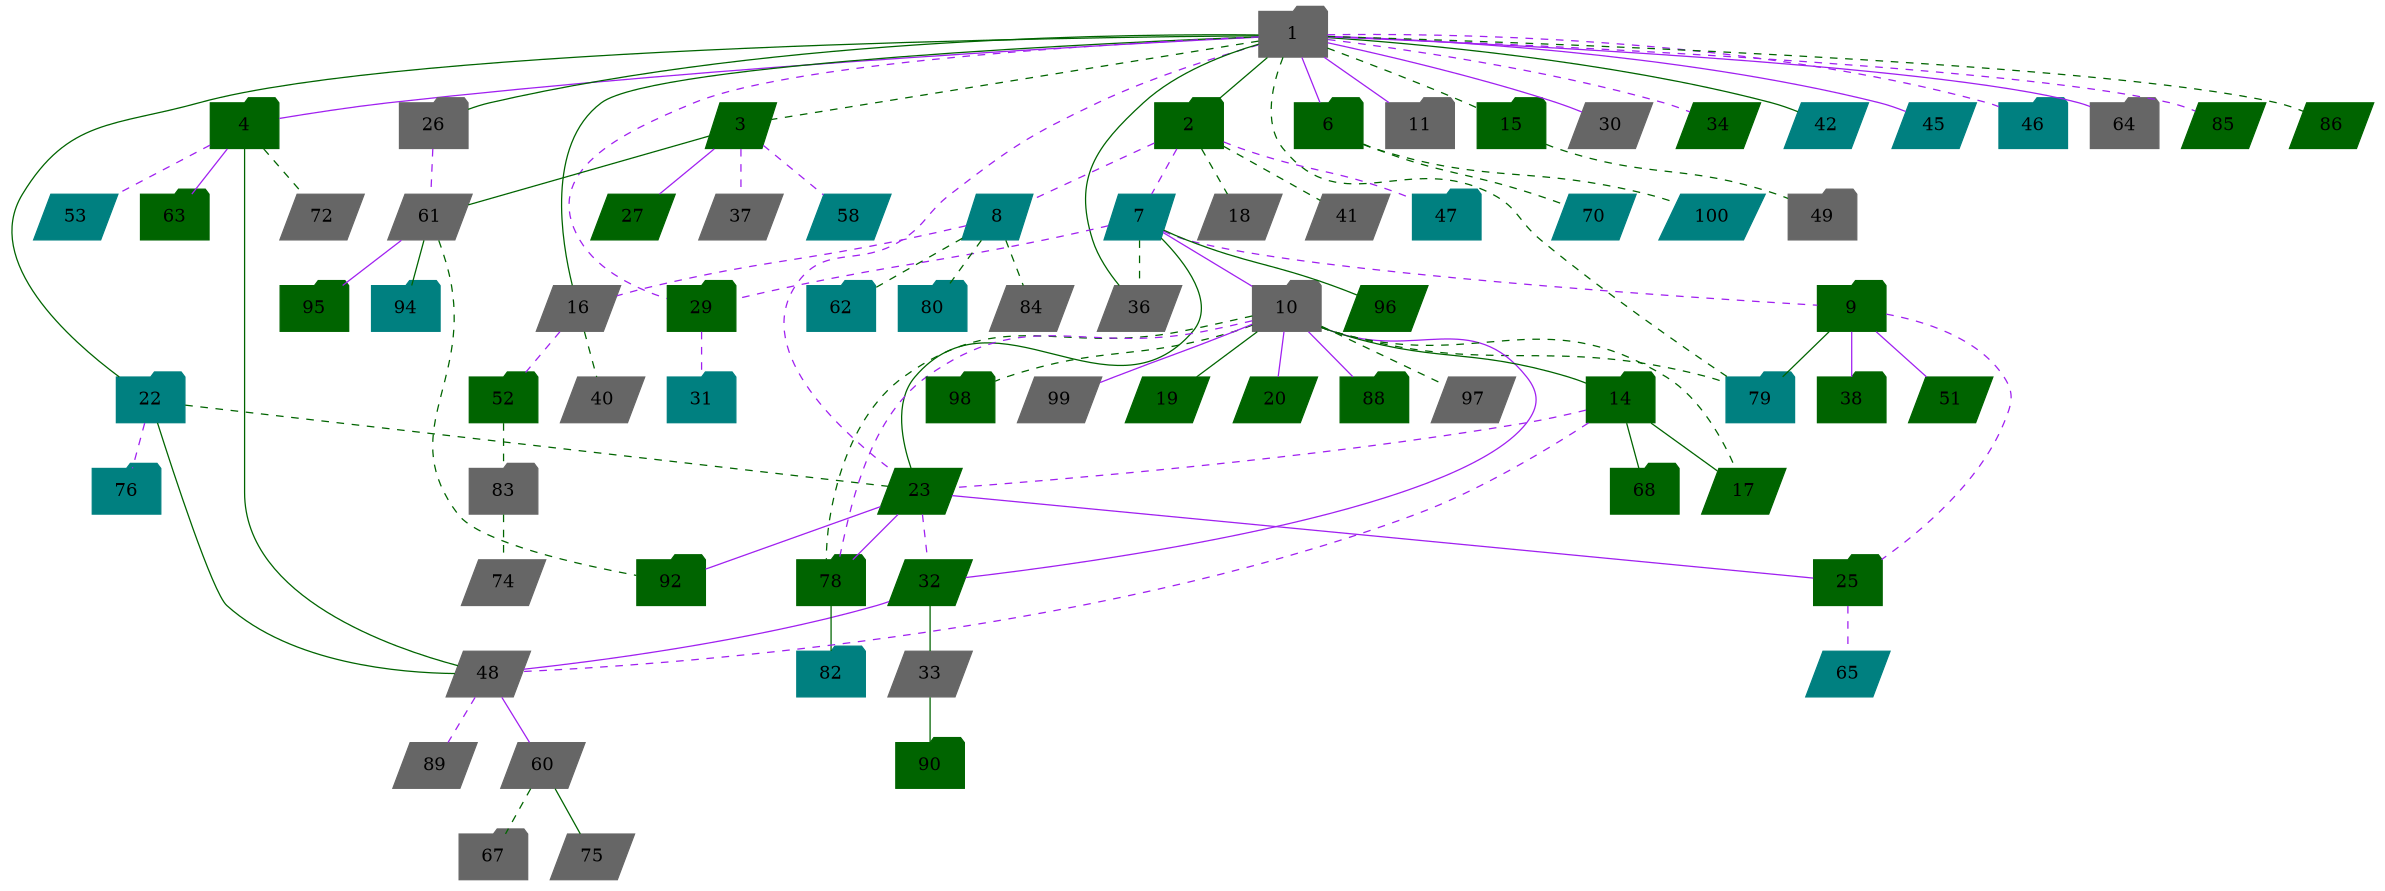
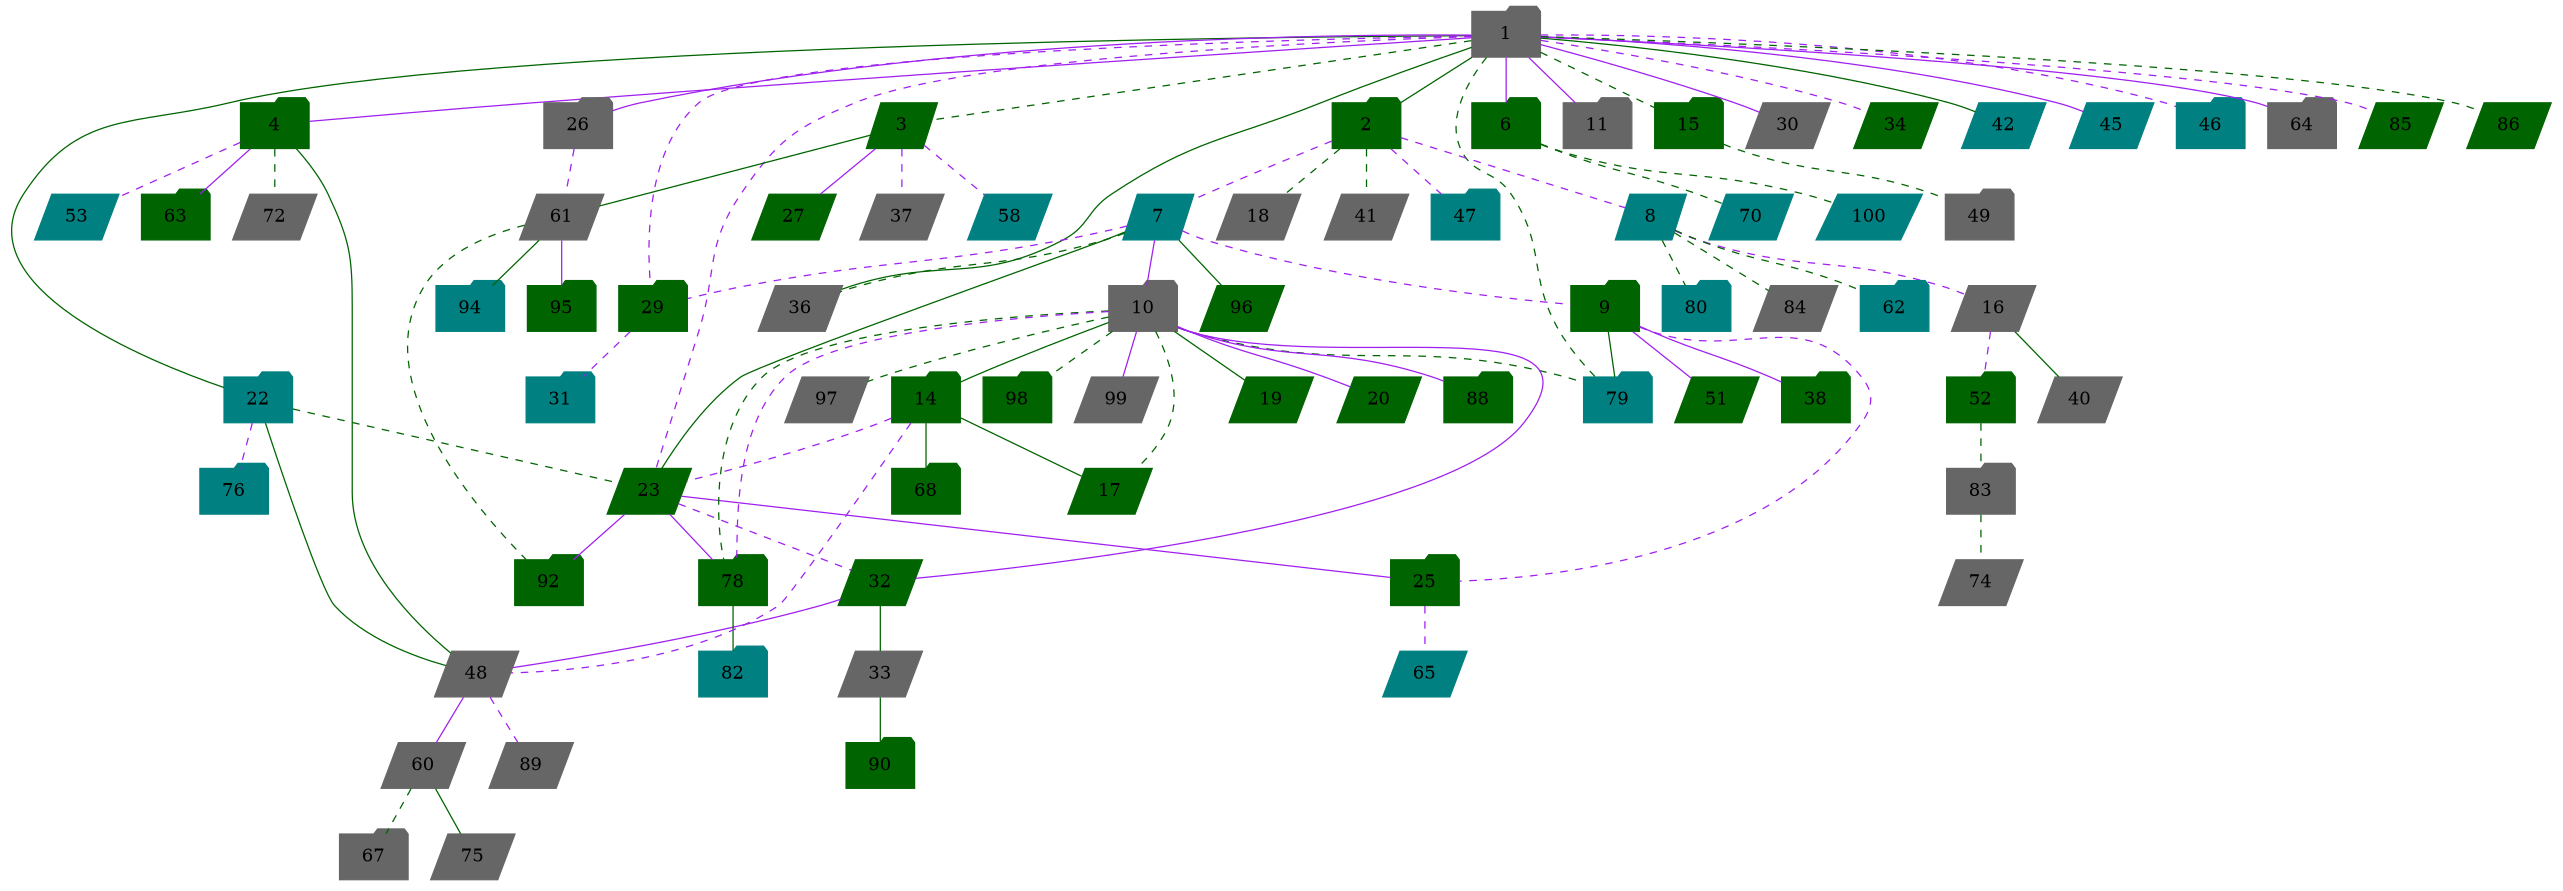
(802, 55) -> (1040, 50)
(661, 85) -> none
(591, 354) -> (2037, 354)
